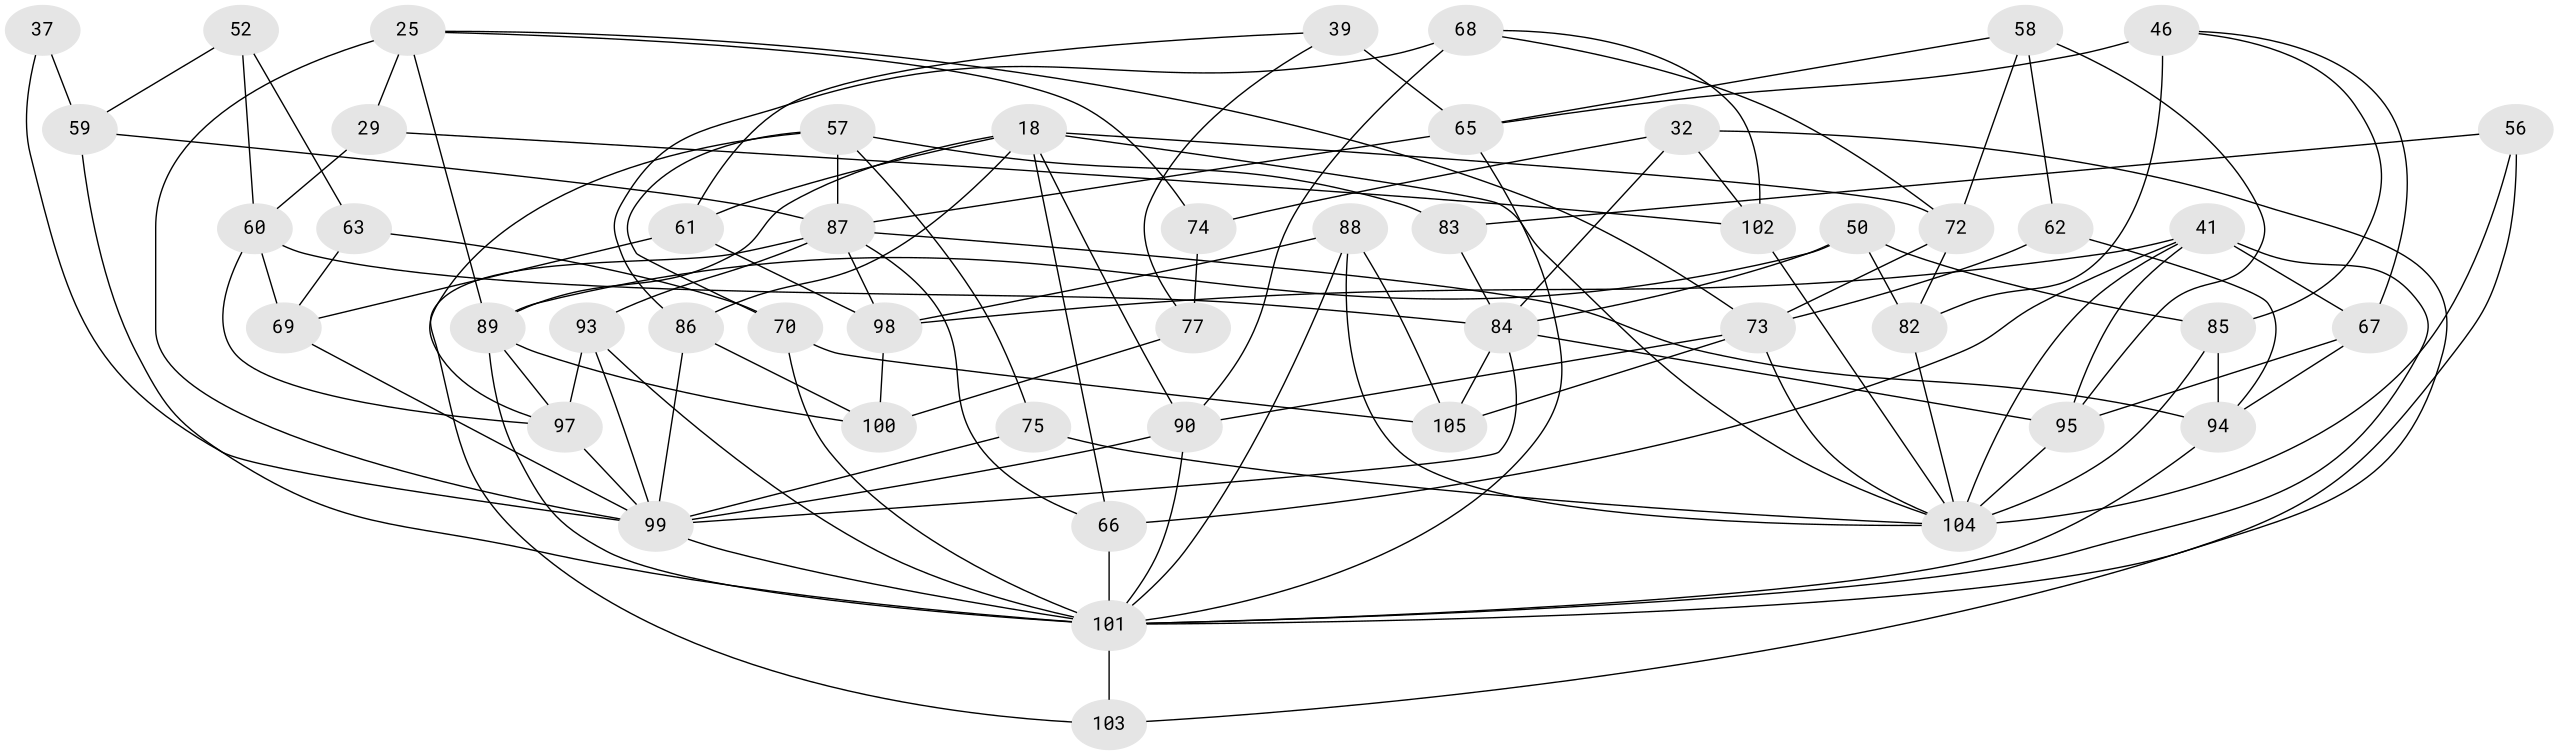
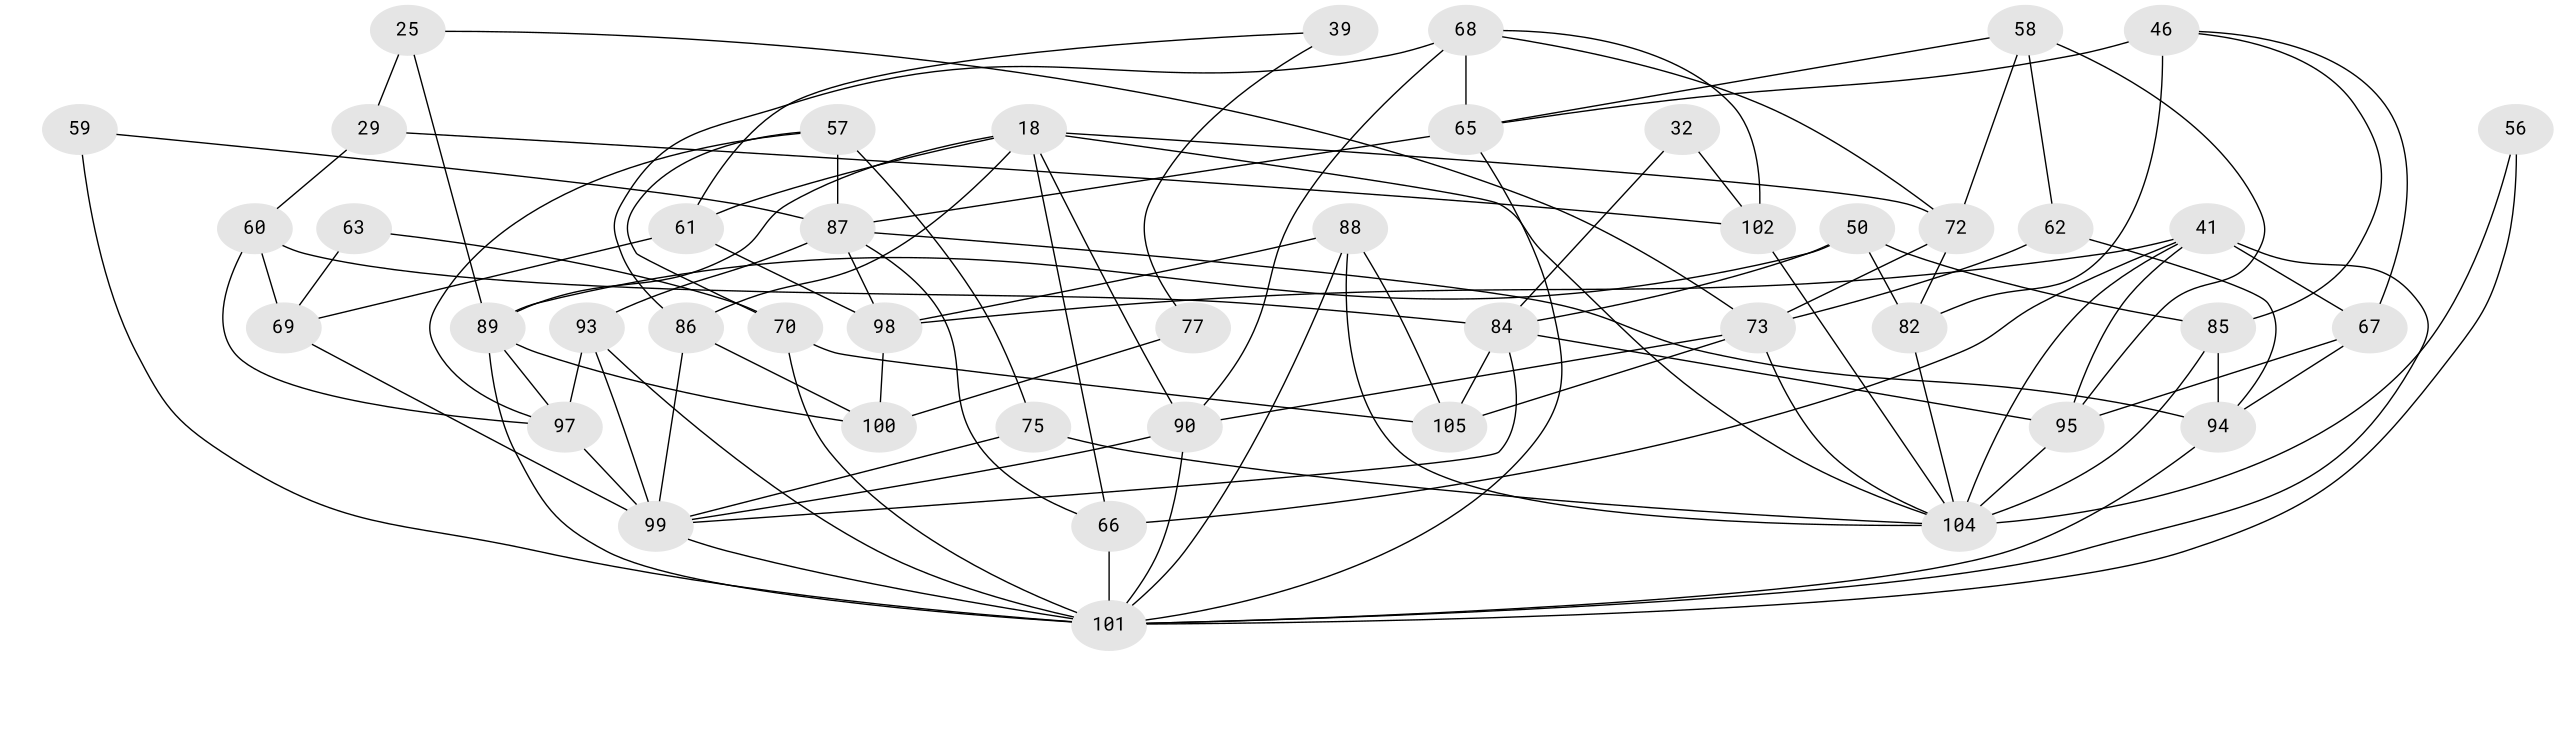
(43, 30) -> none
(241, 30) -> none
(1399, 77) -> (1466, 80)
(1199, 229) -> none
(1449, 229) -> none
(184, 376) -> none
(1109, 725) -> none
